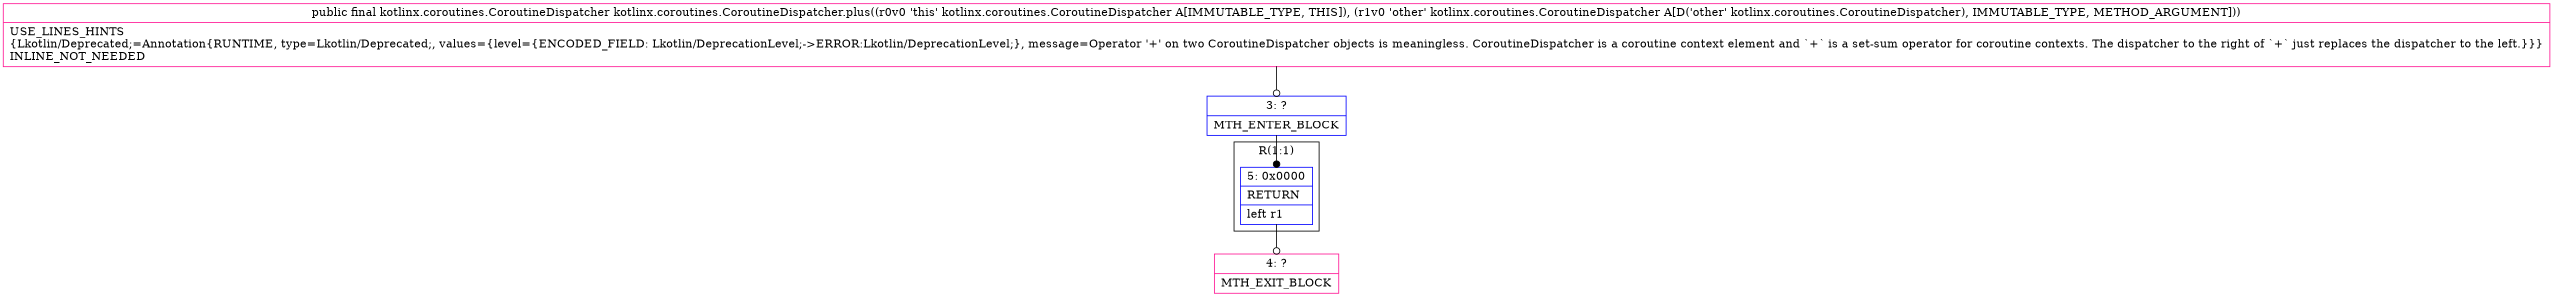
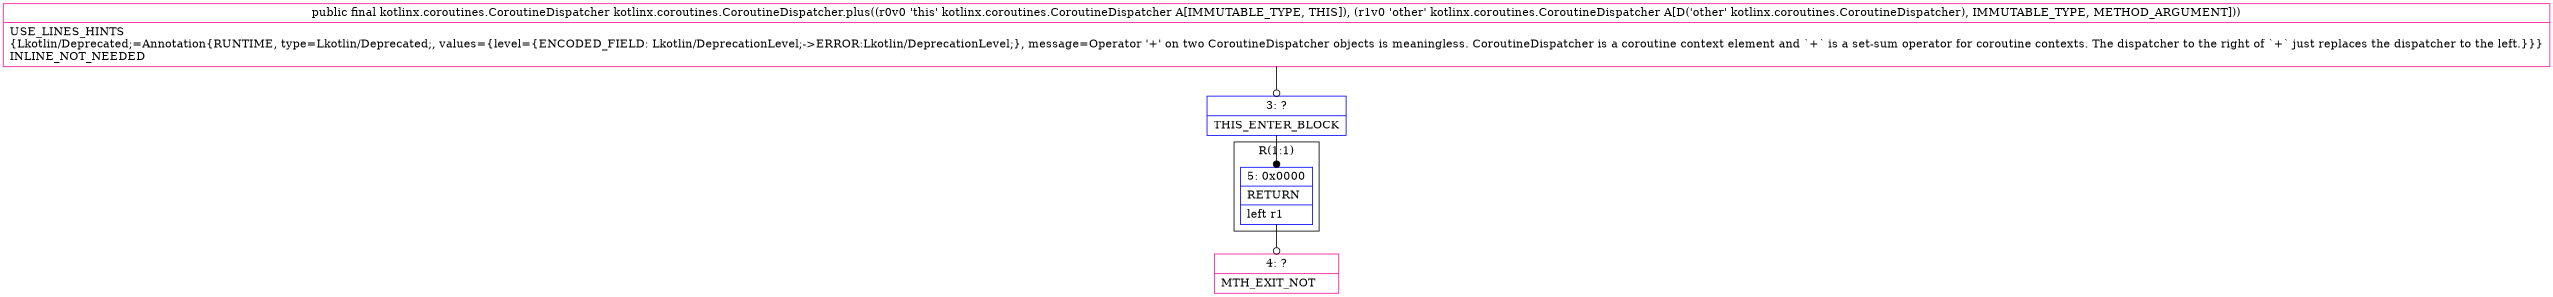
(1277, 125) -> (1277, 125)
(1277, 283) -> (1268, 283)
